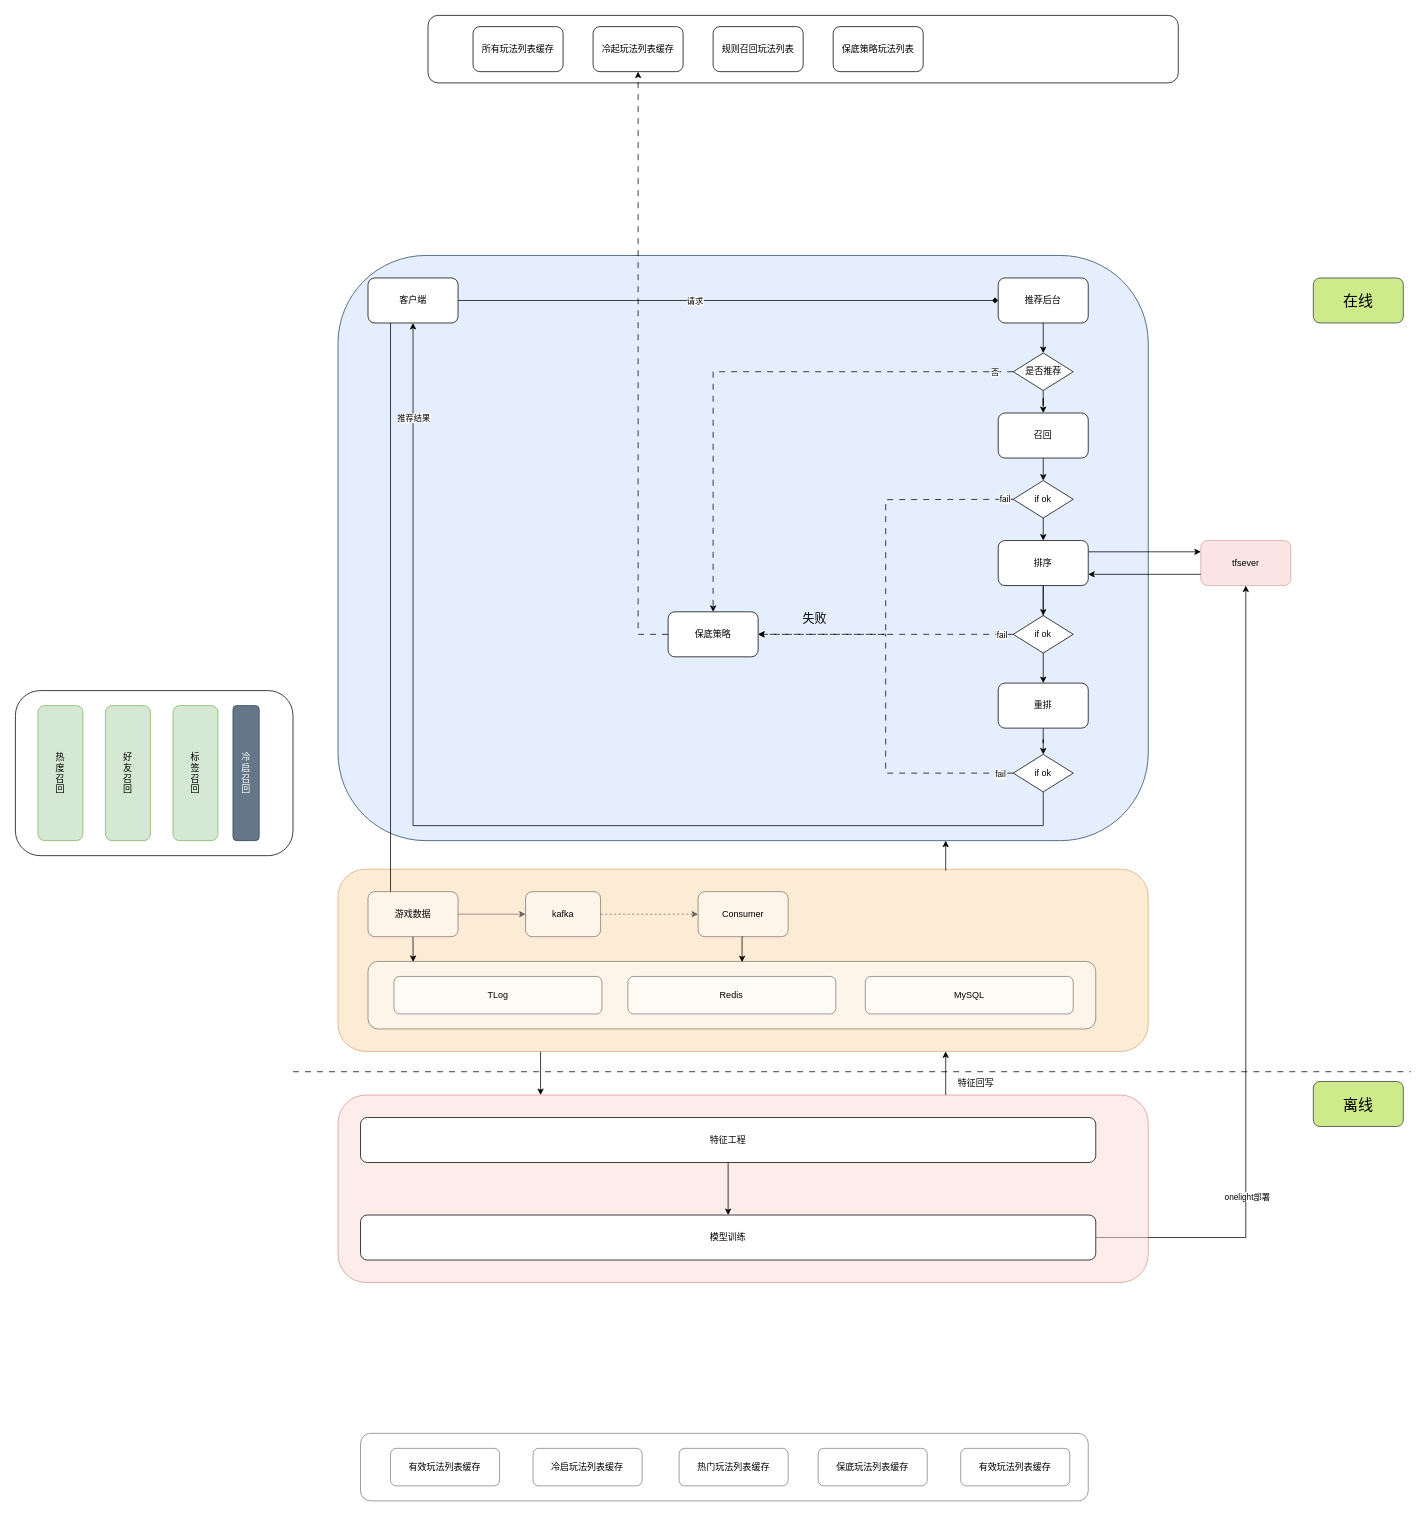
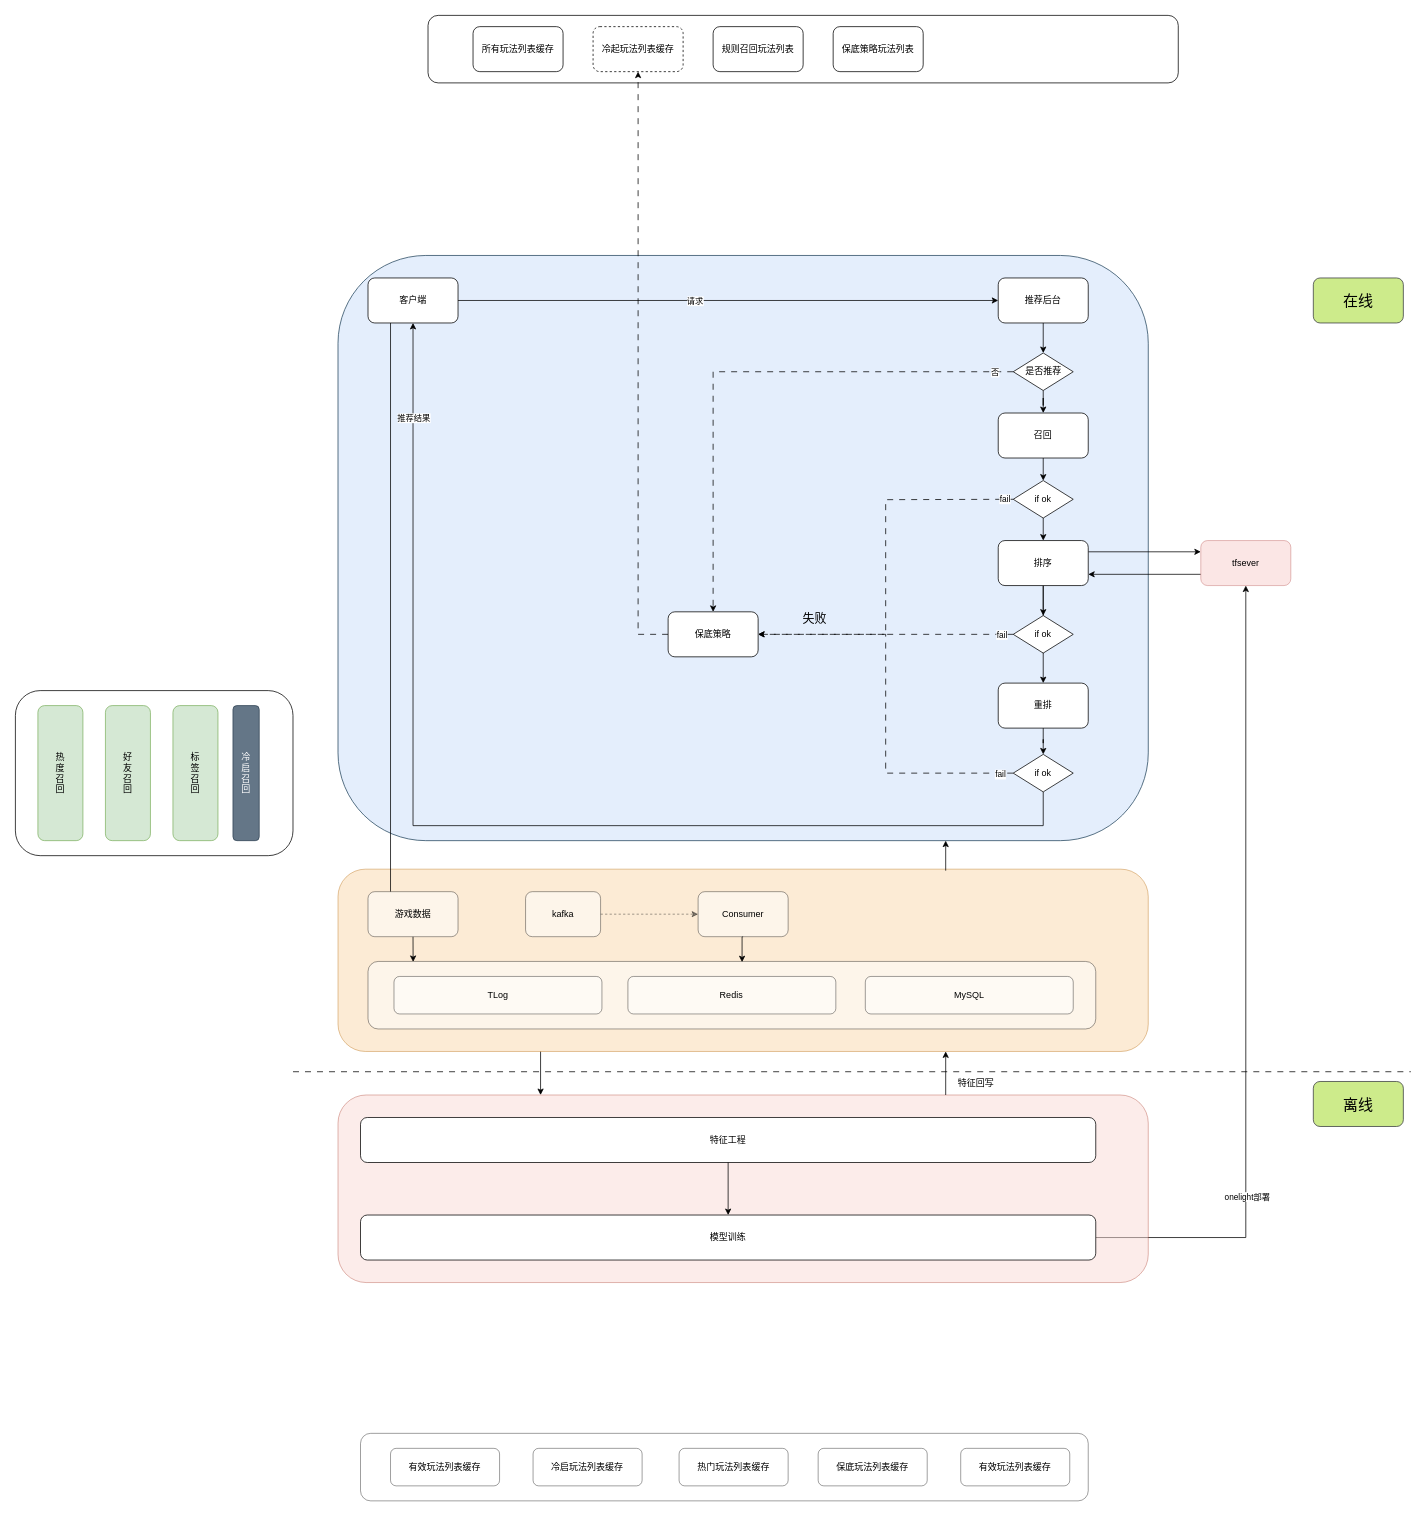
(638, 49) -> (638, 49)
(991, 300) -> (991, 300)
(519, 914) -> none
